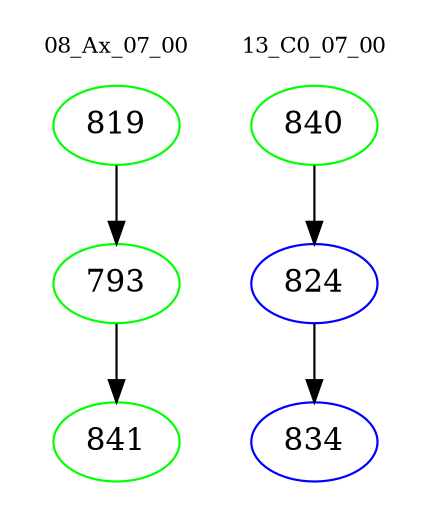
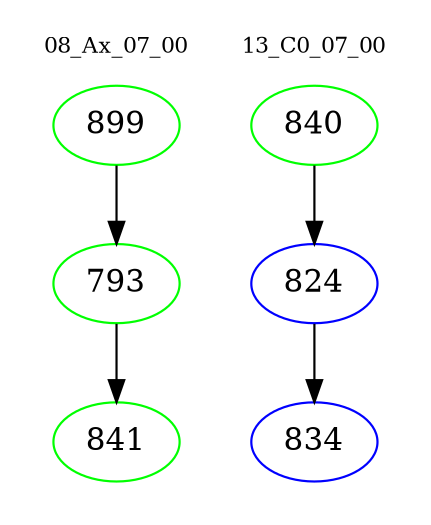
(117, 125) -> (117, 125)
